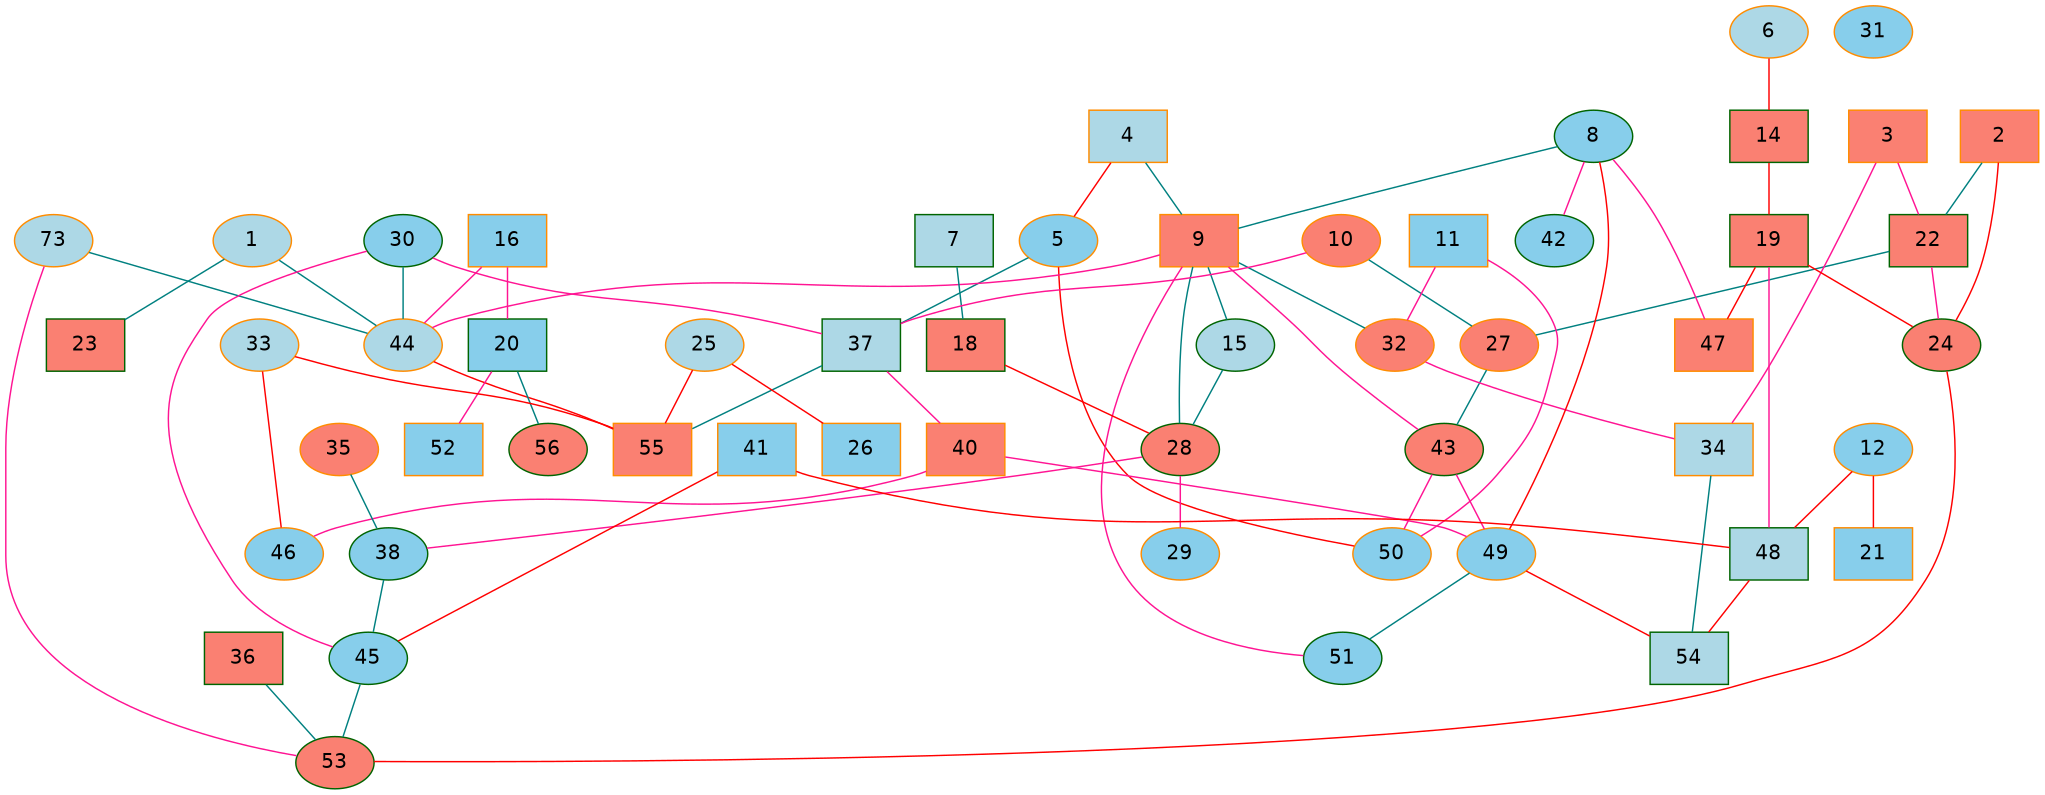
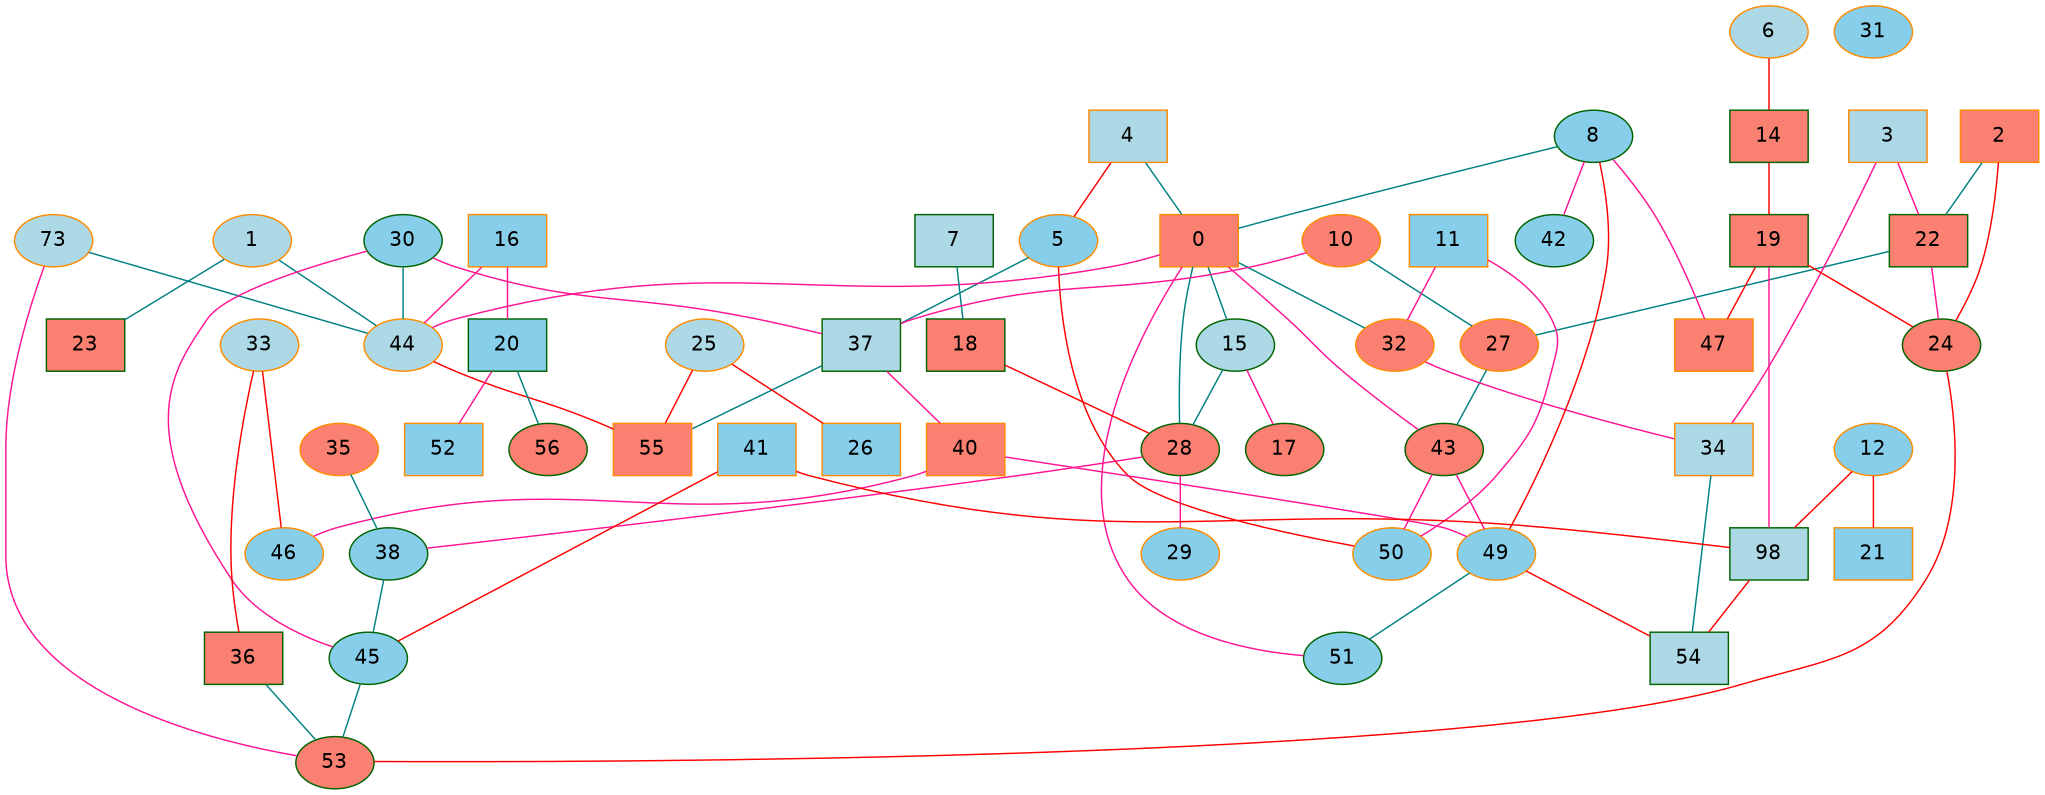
(1888, 136) -> (1888, 136)
(1199, 241) -> (1199, 241)
(455, 390) -> (233, 501)
none -> (1285, 450)
(1769, 554) -> (1769, 554)
